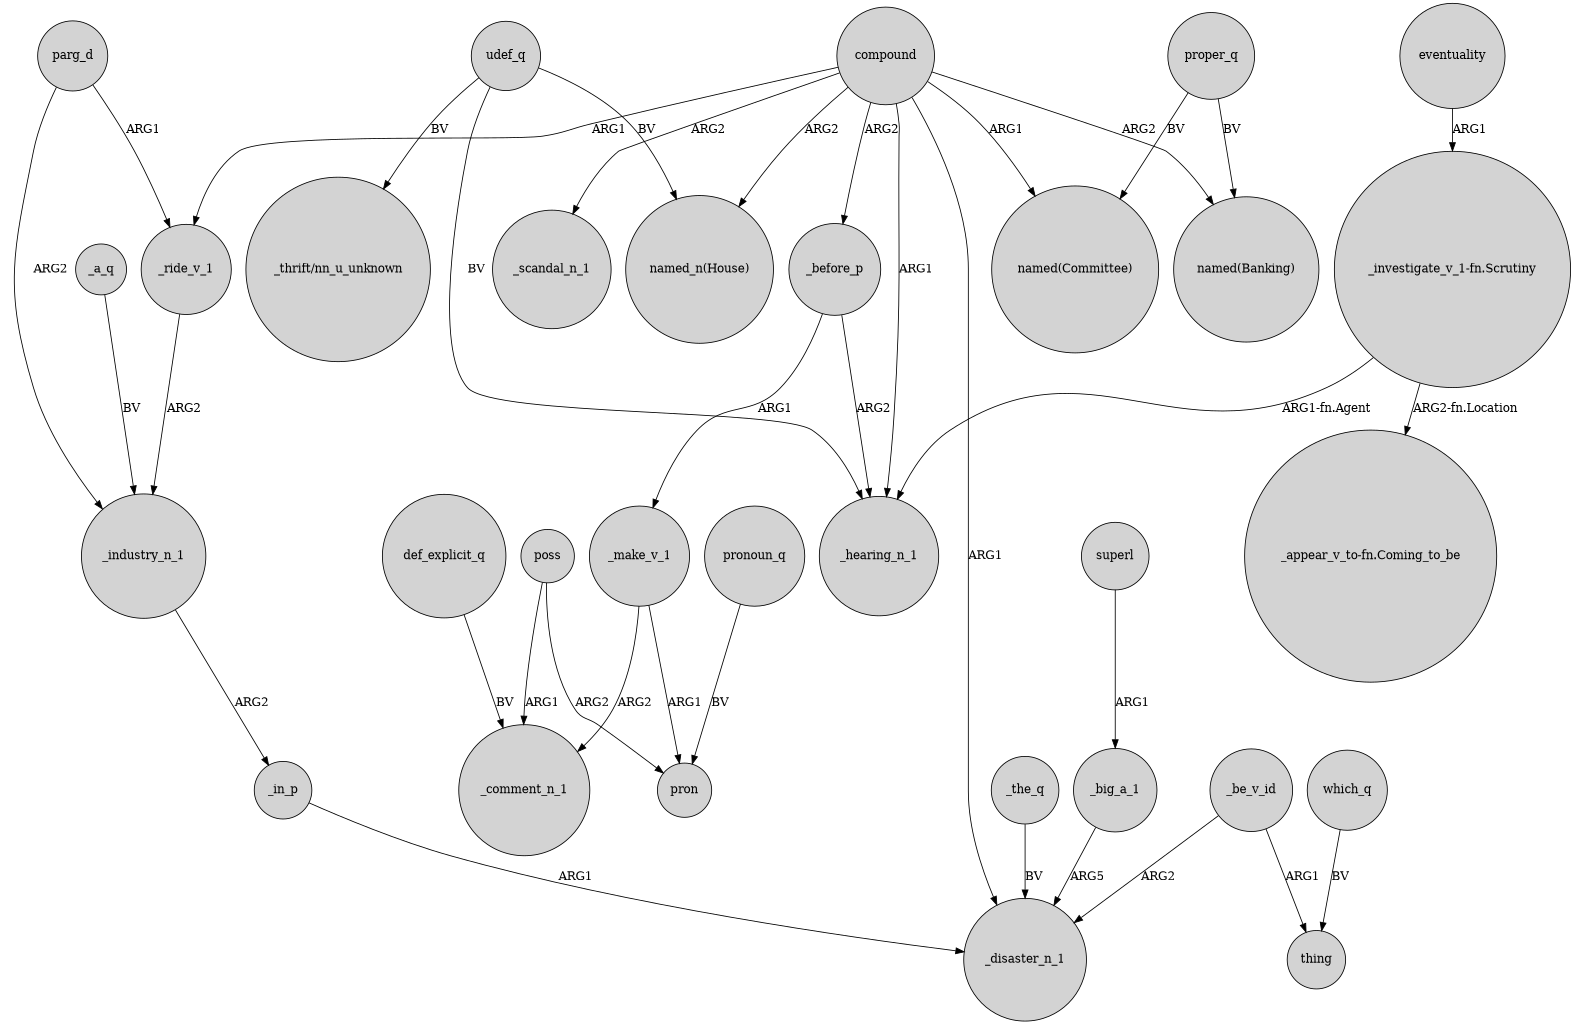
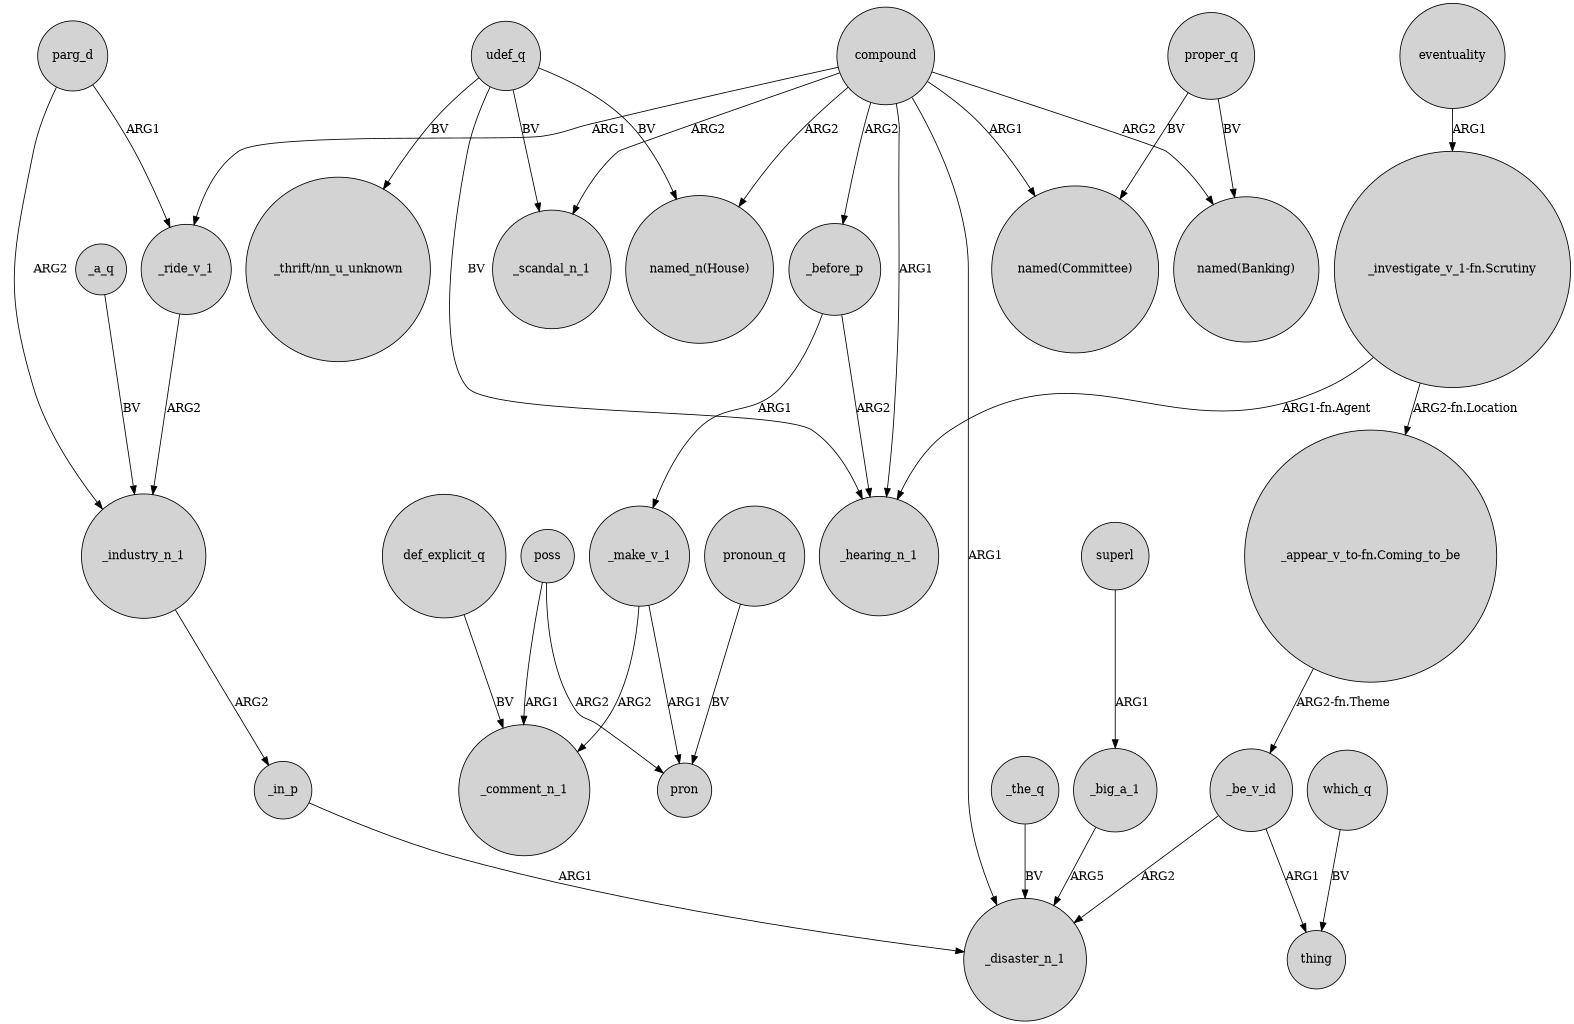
none -> (525, 147)
none -> (1294, 707)
